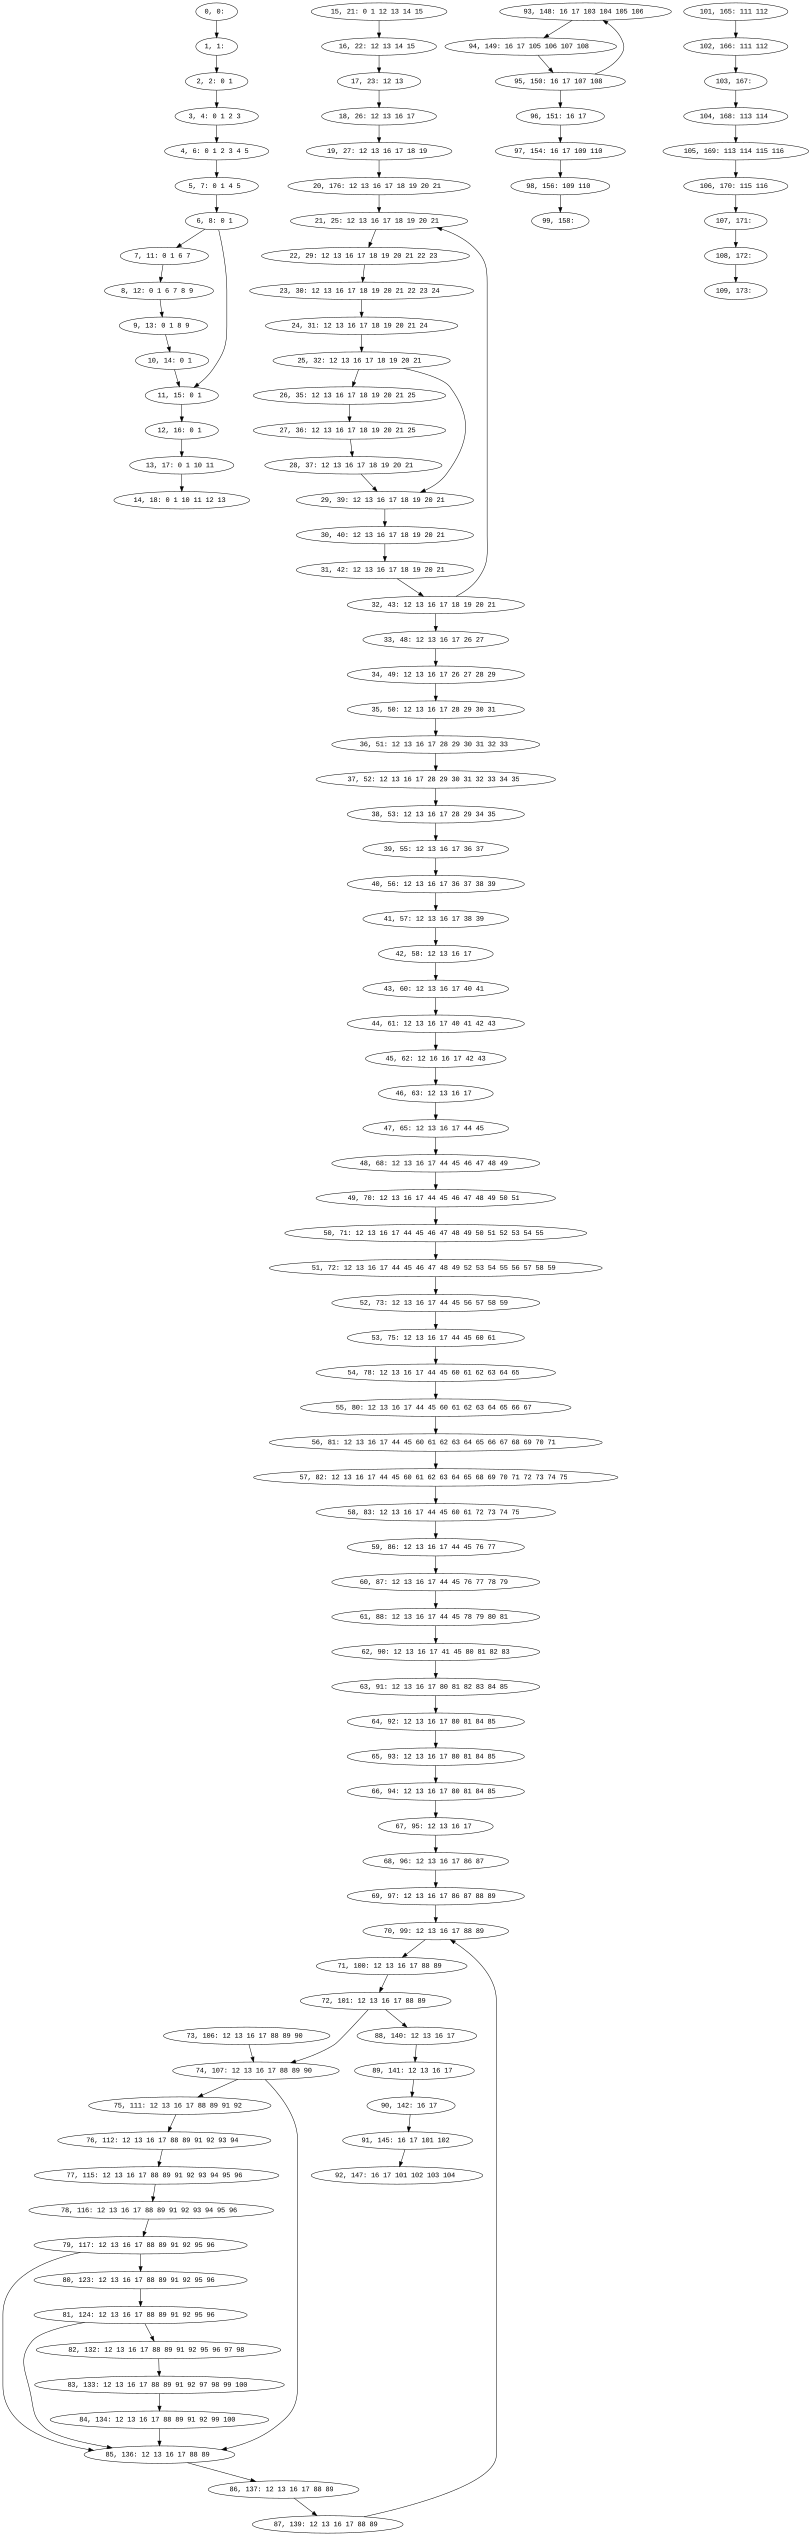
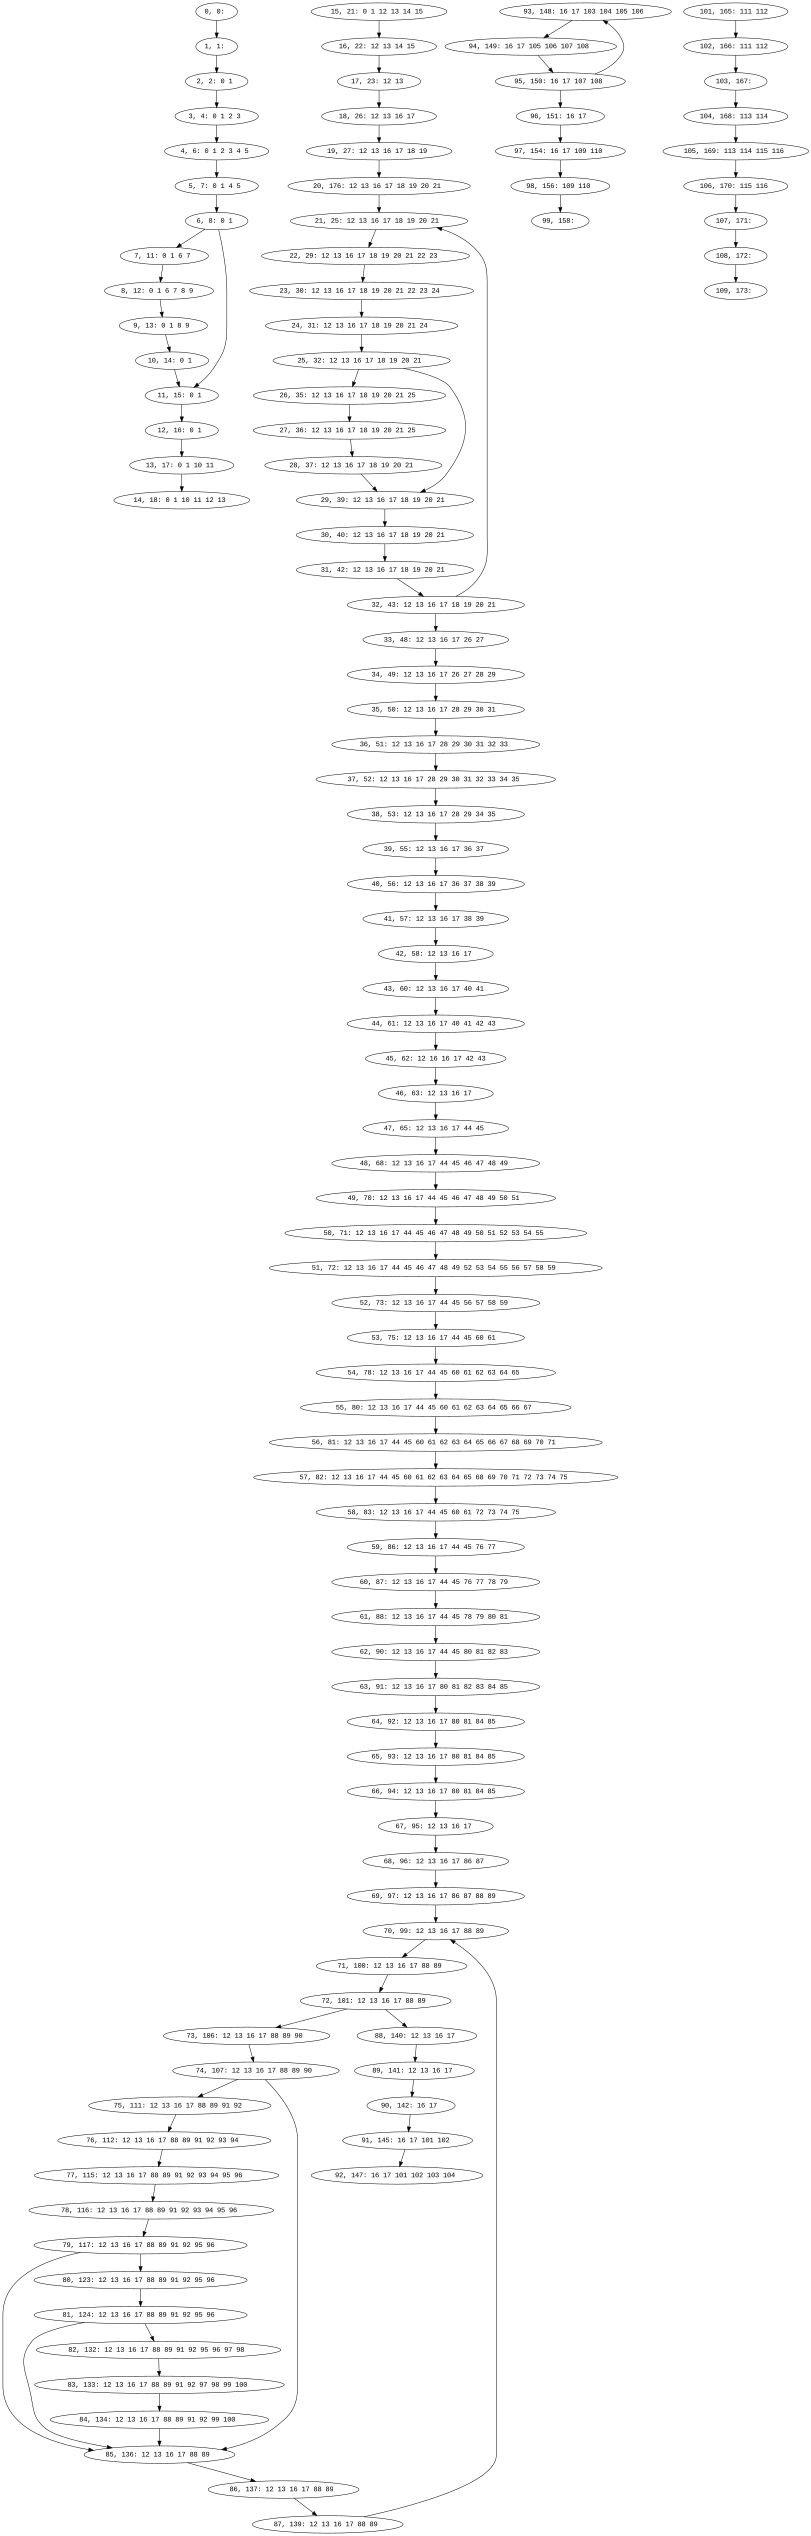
(436, 1652) -> (436, 1652)
(337, 2043) -> (314, 2018)
